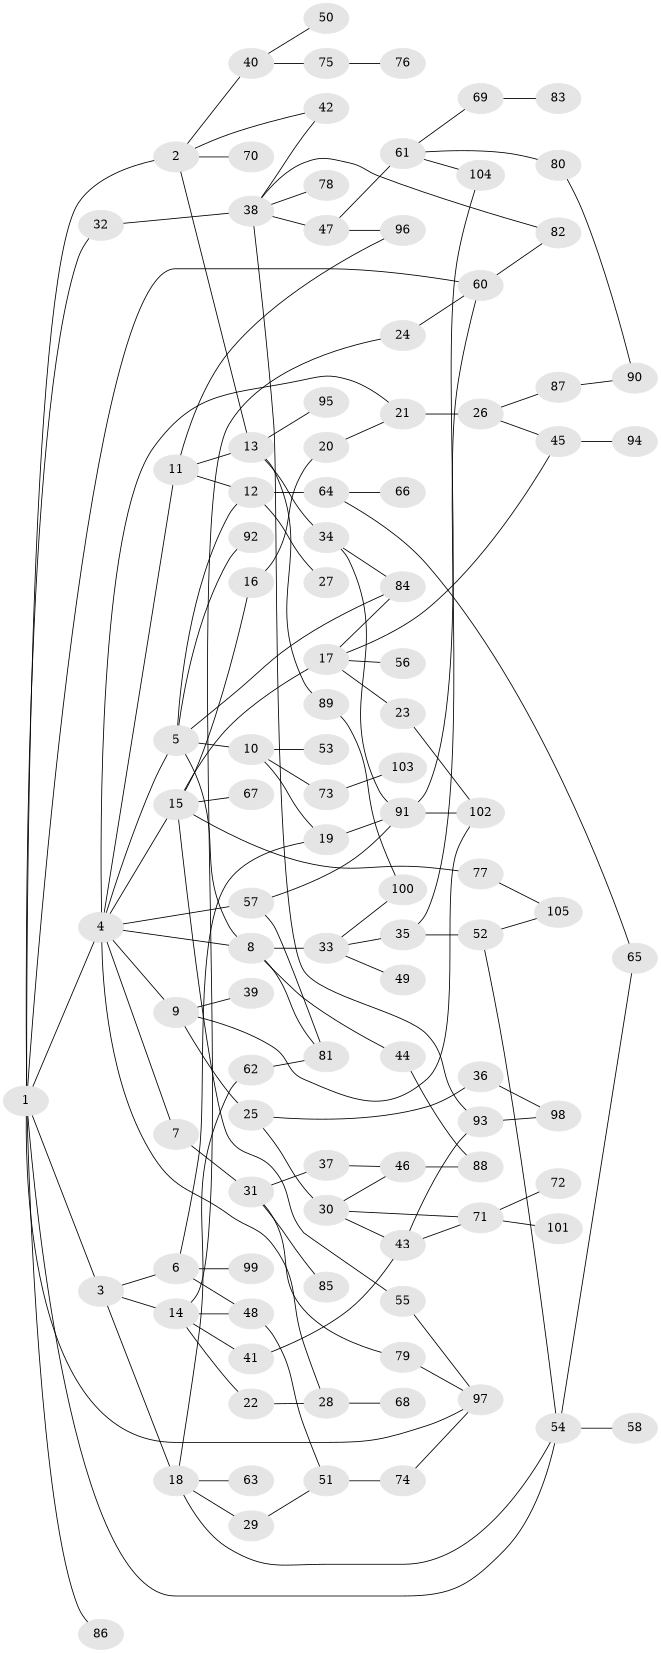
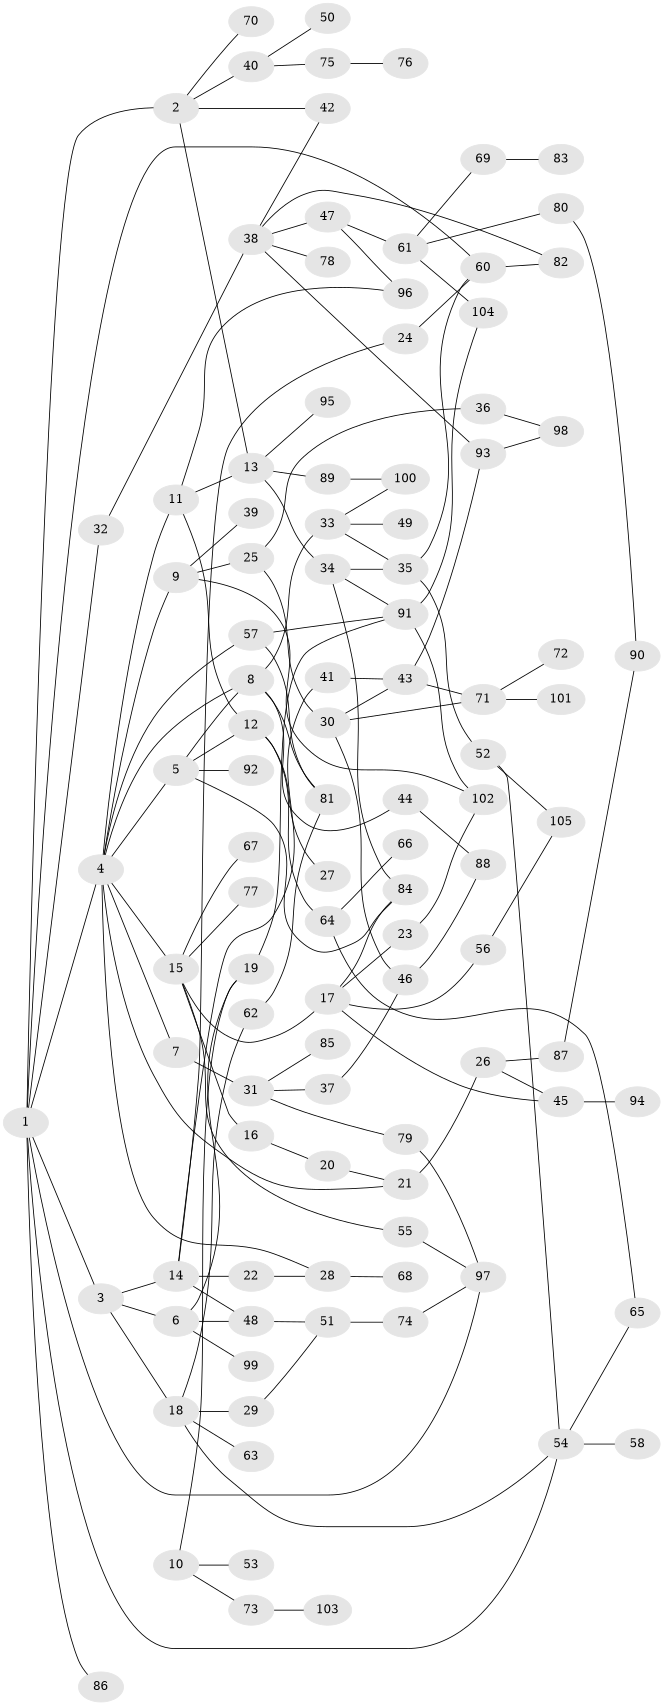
none -> (367, 569)
(220, 746) -> none
(519, 893) -> (524, 884)
